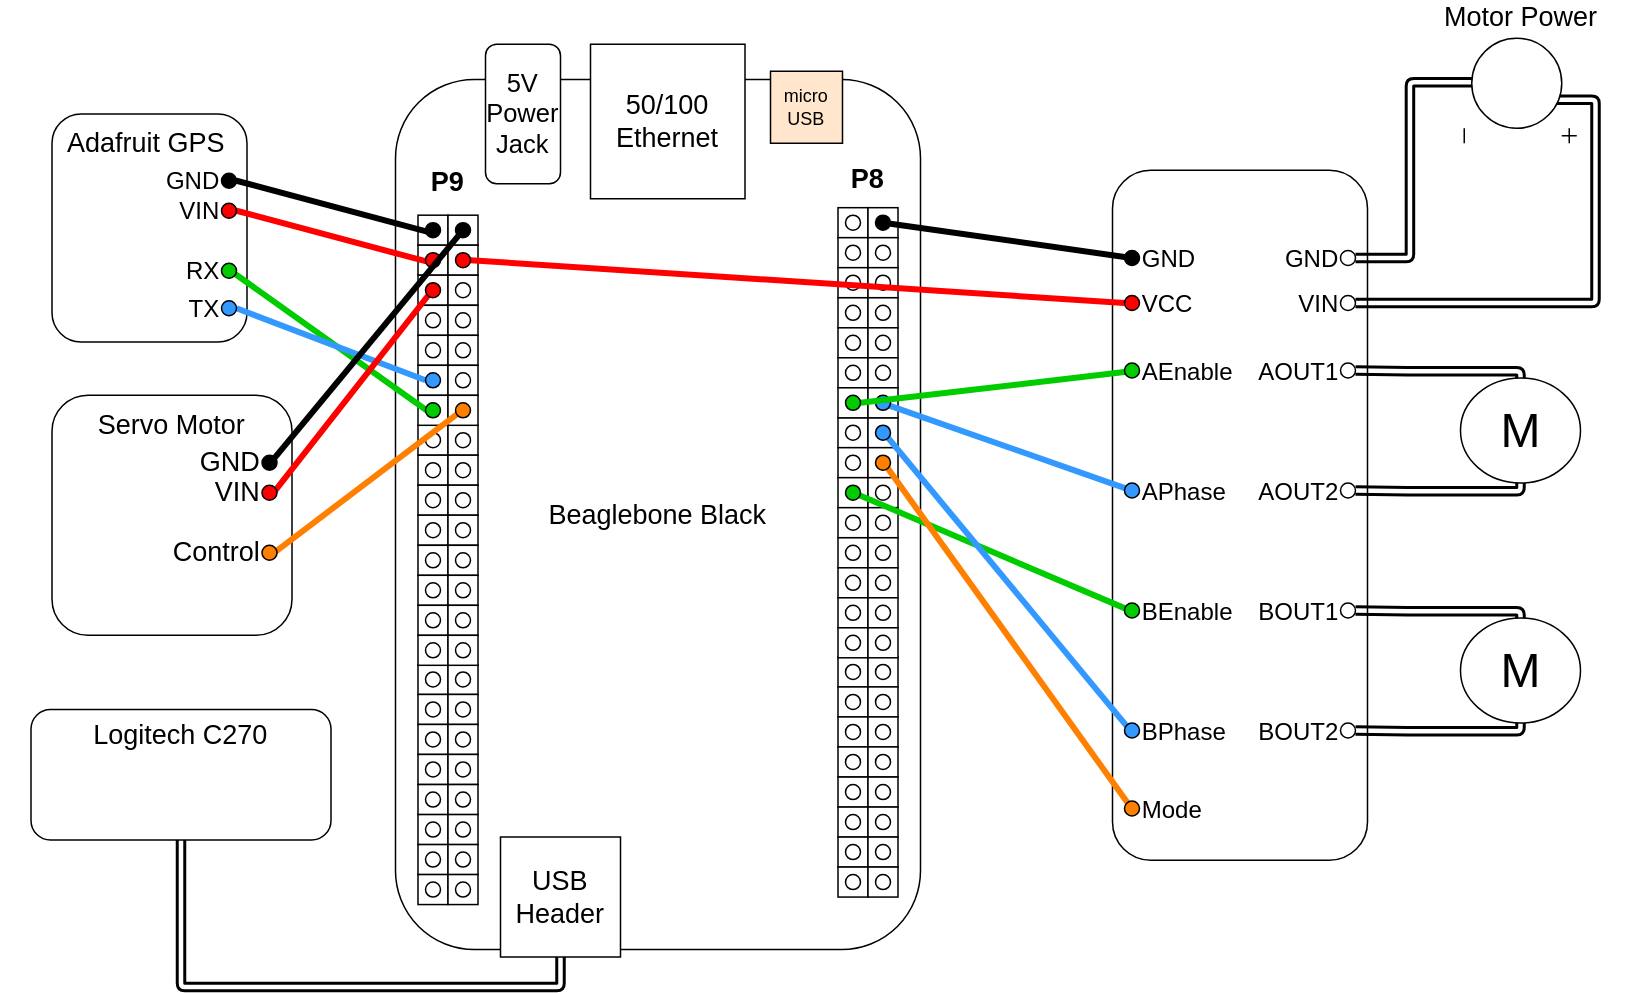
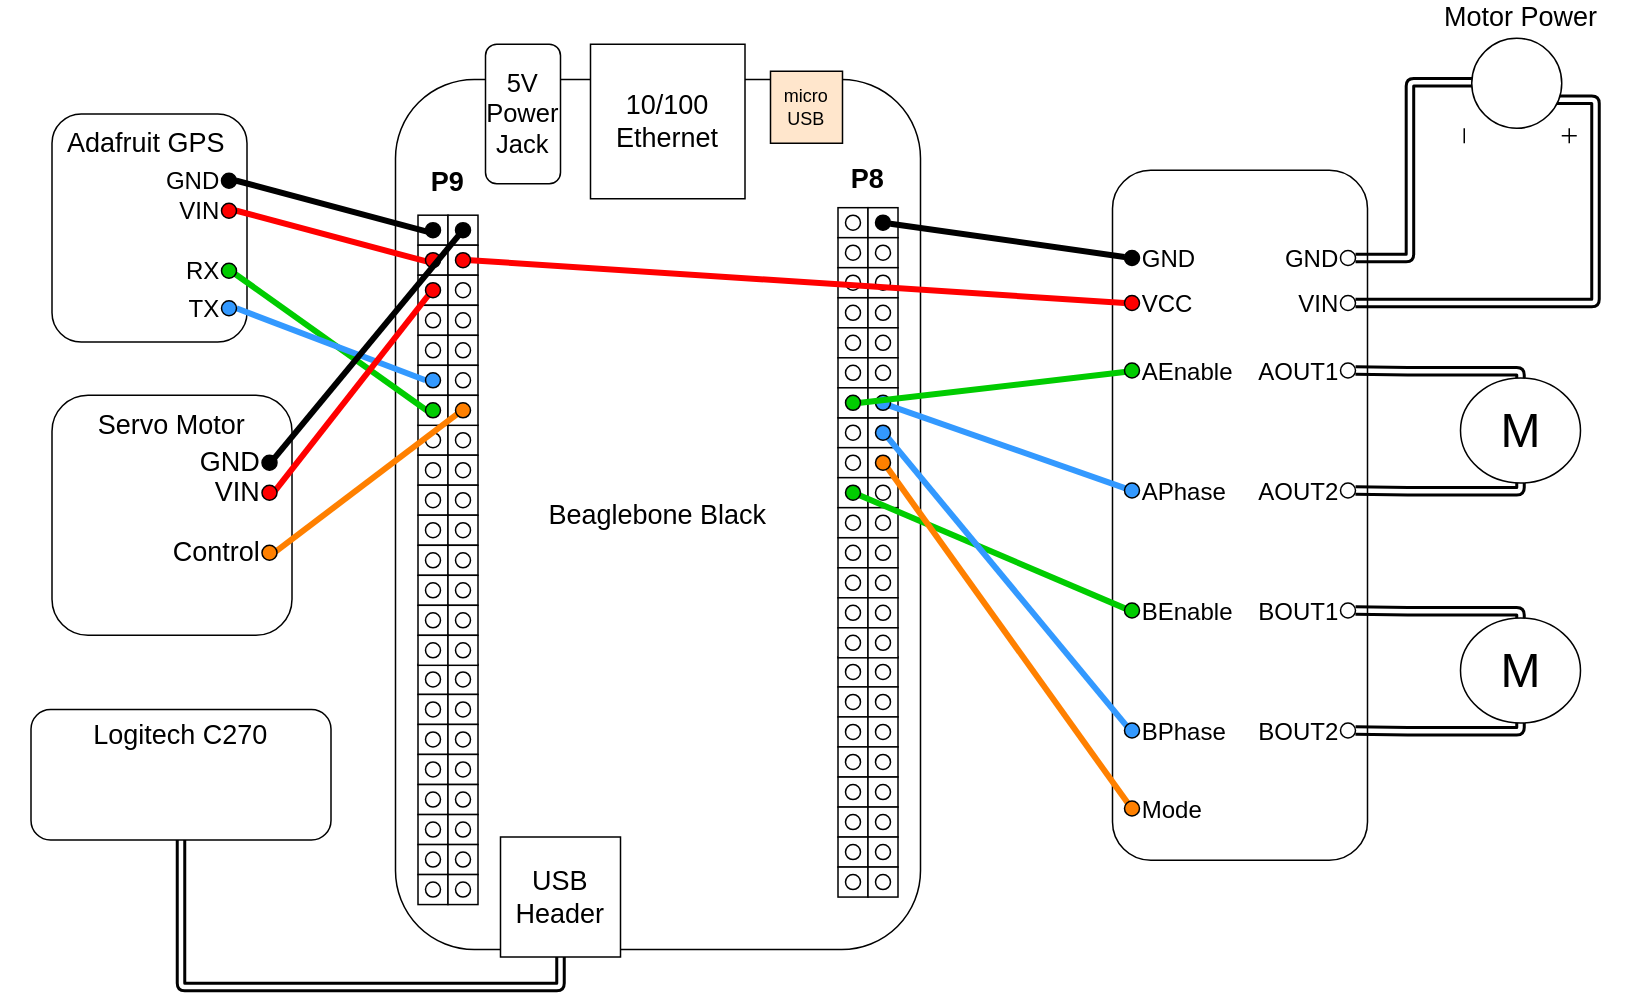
(668, 122) -> (668, 122)
